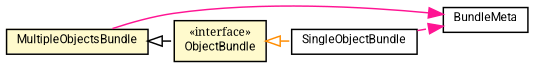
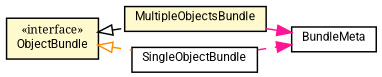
(168, 41) -> (118, 29)
